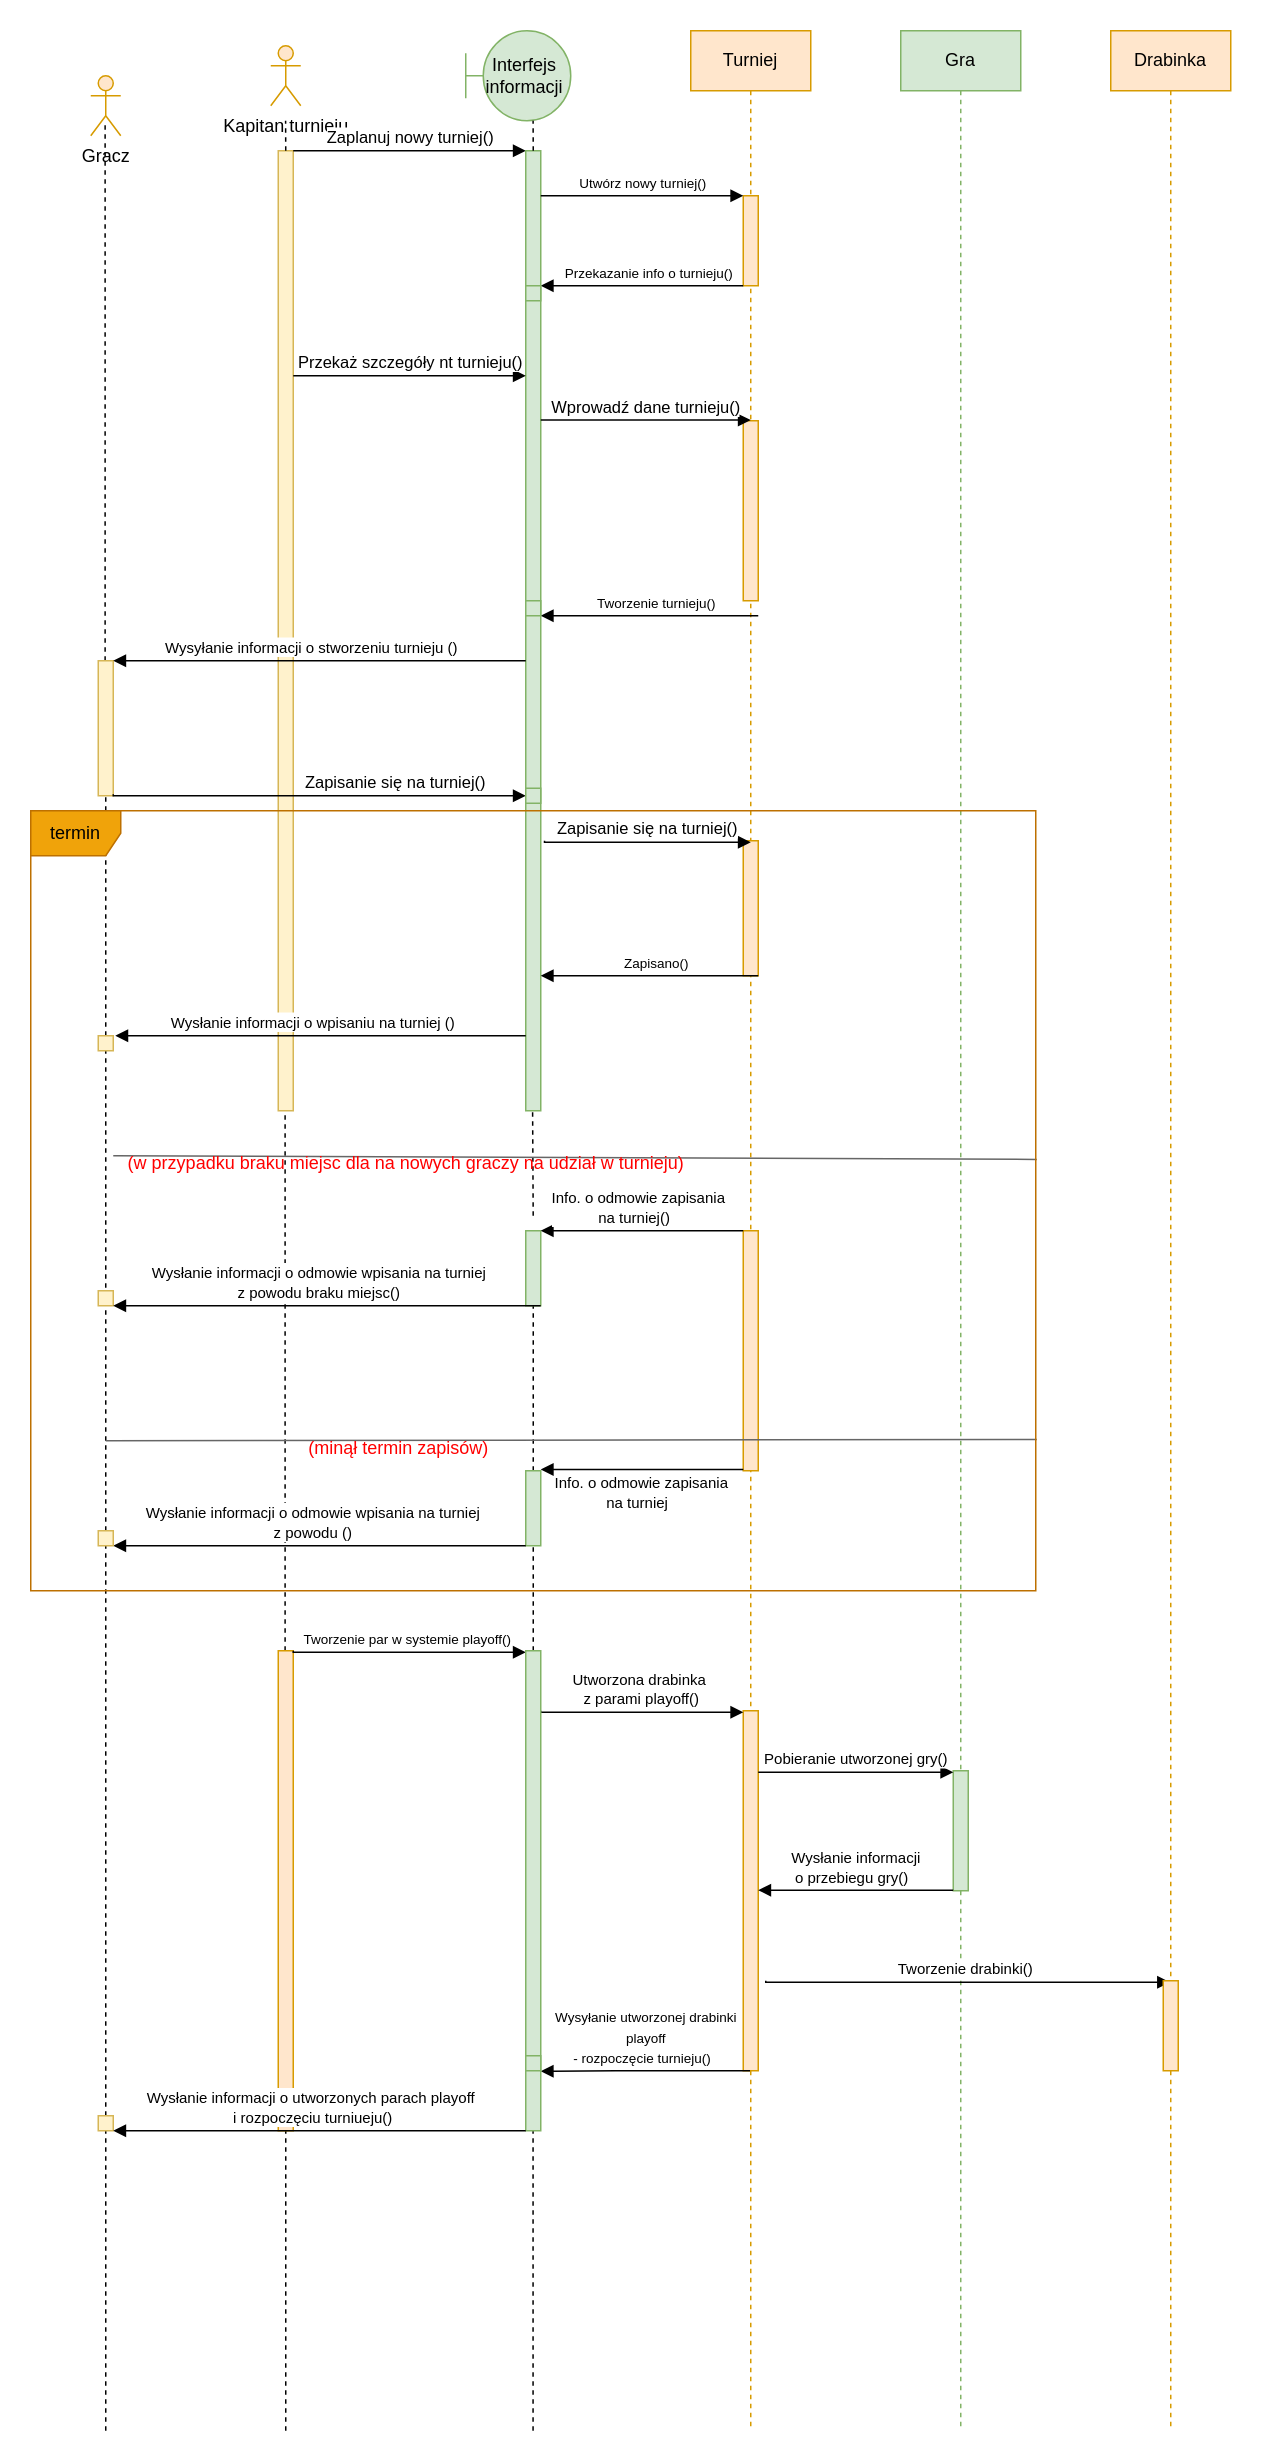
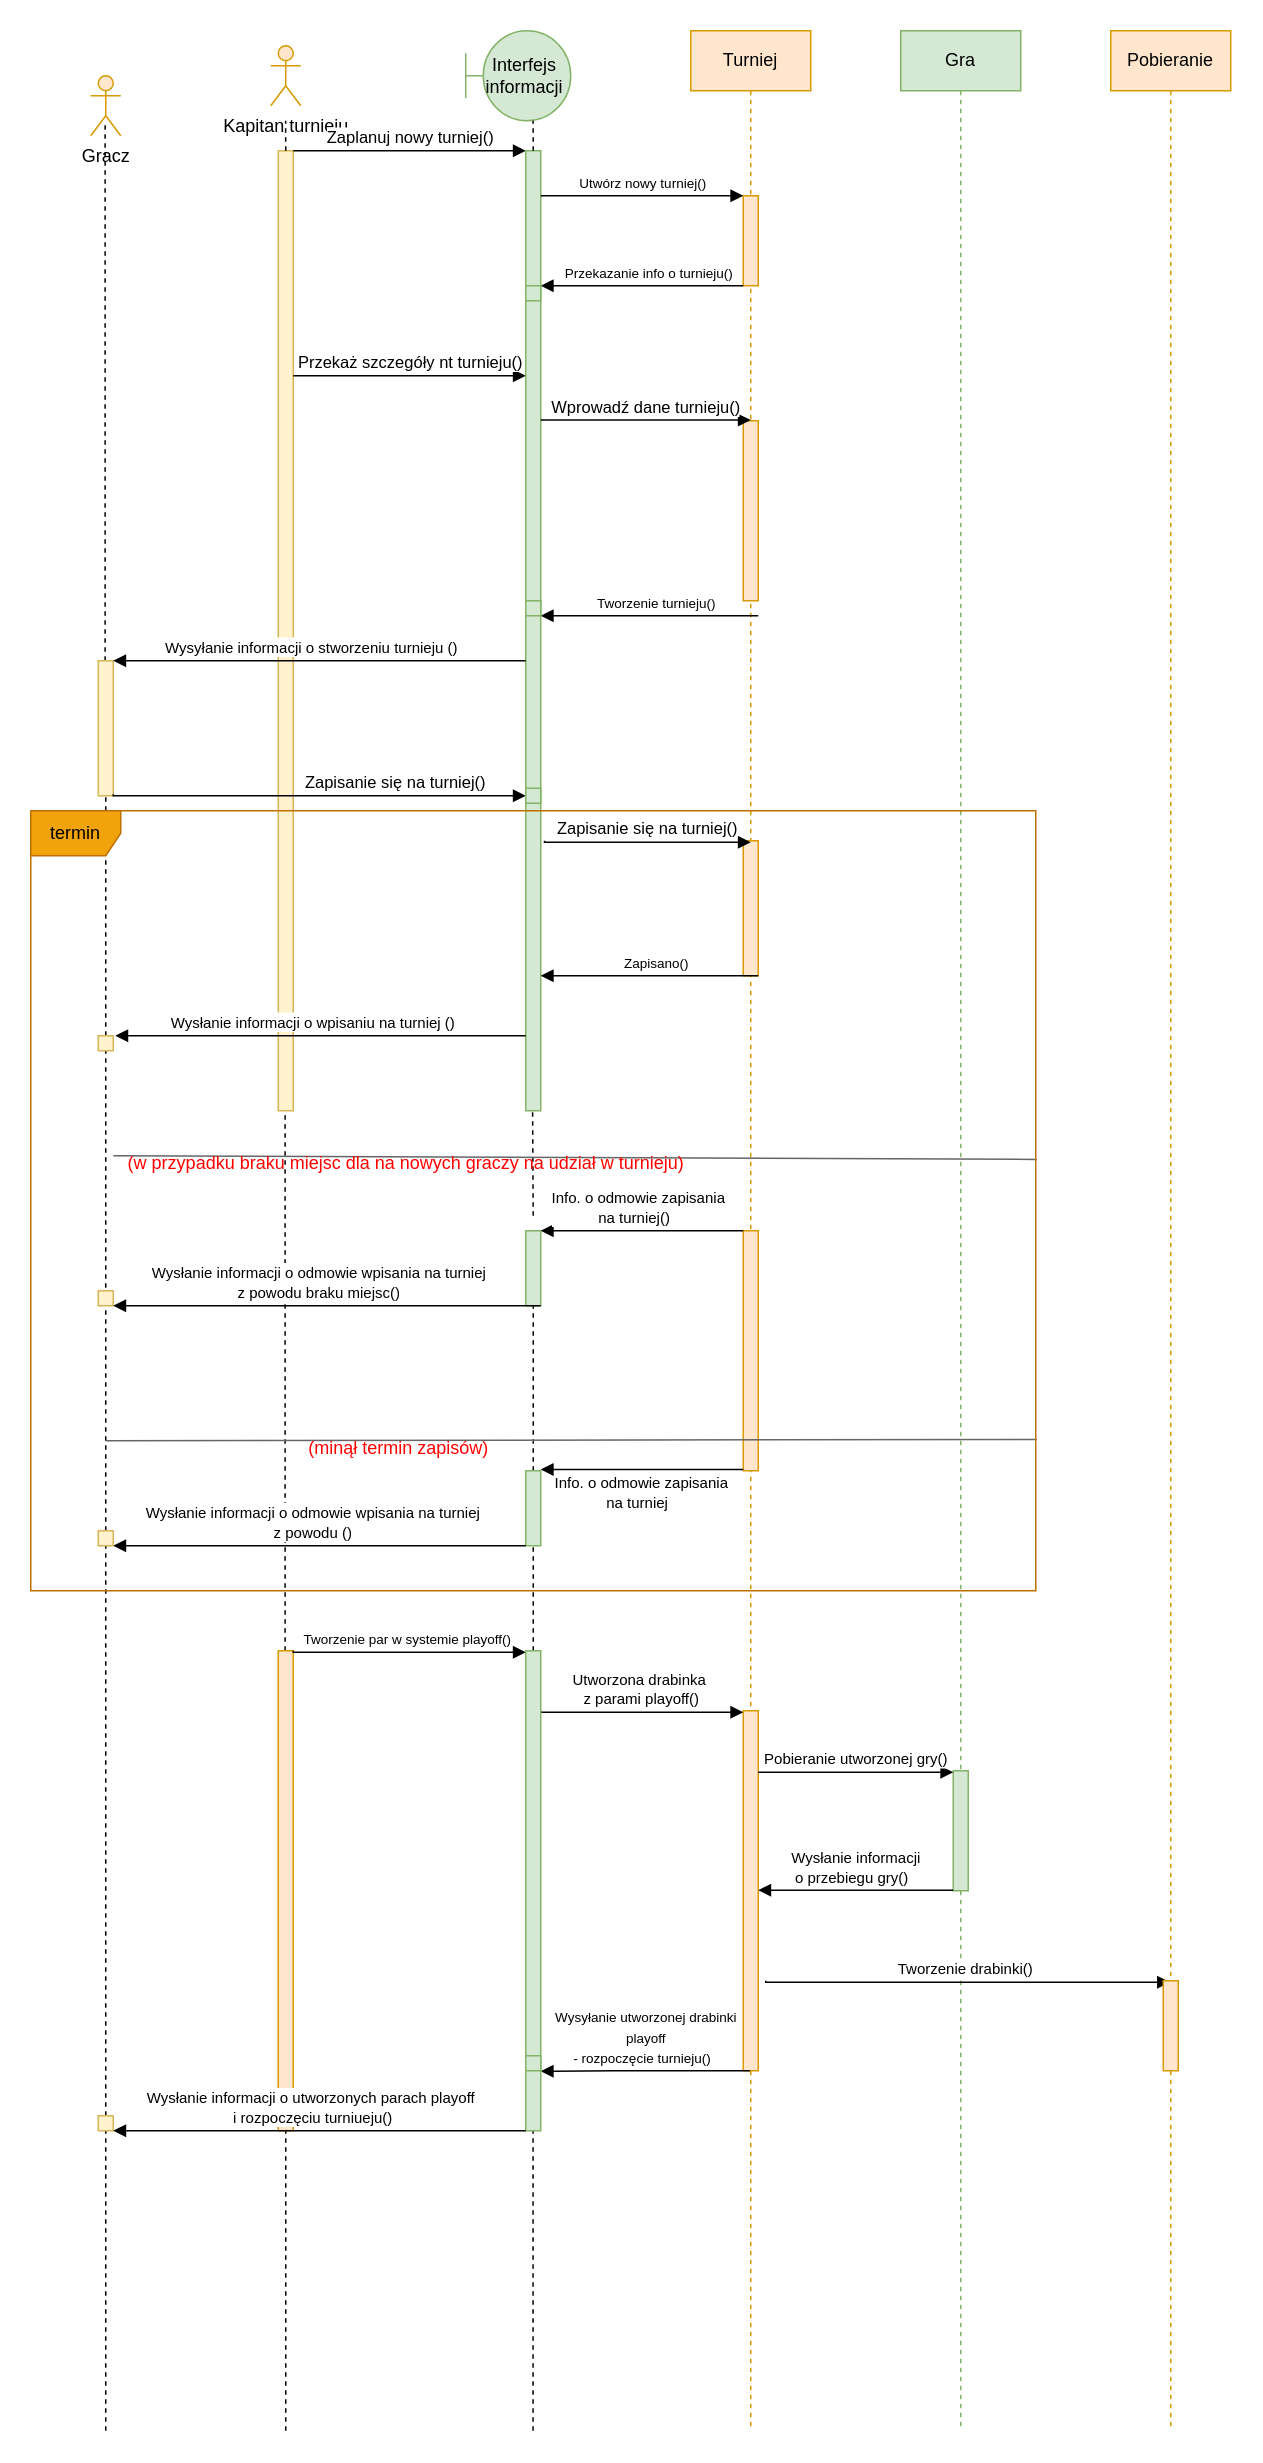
(1171, 61) -> (1171, 61)
